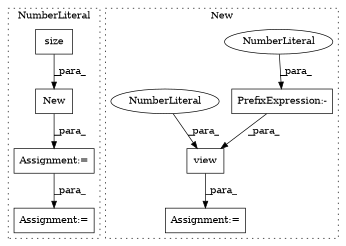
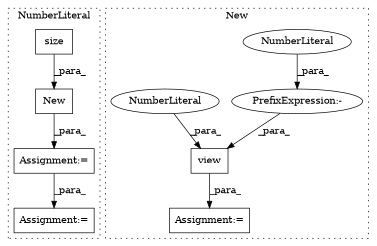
(282, 101) -> (297, 101)
